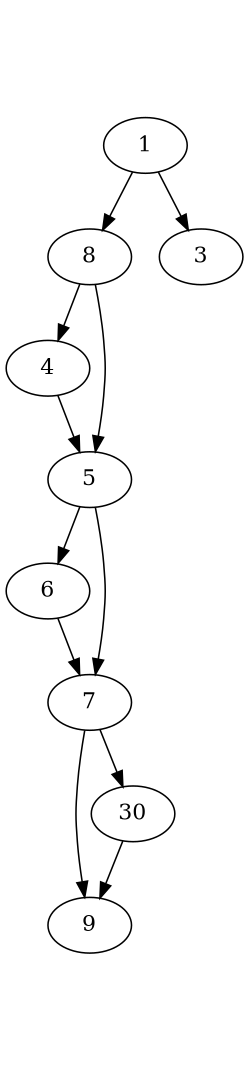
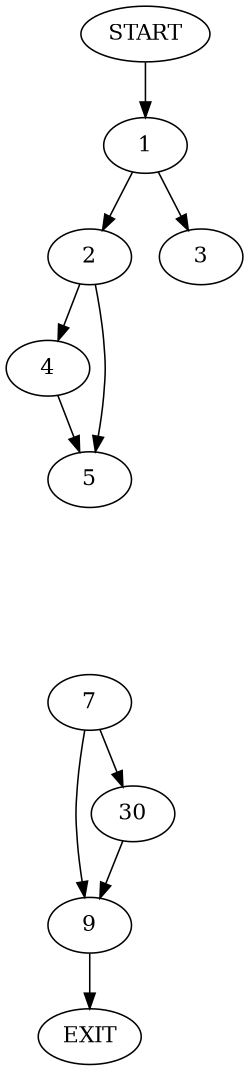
none -> (145, 34)
(90, 257) -> (90, 257)
(105, 583) -> none
(48, 591) -> none
none -> (90, 1037)
